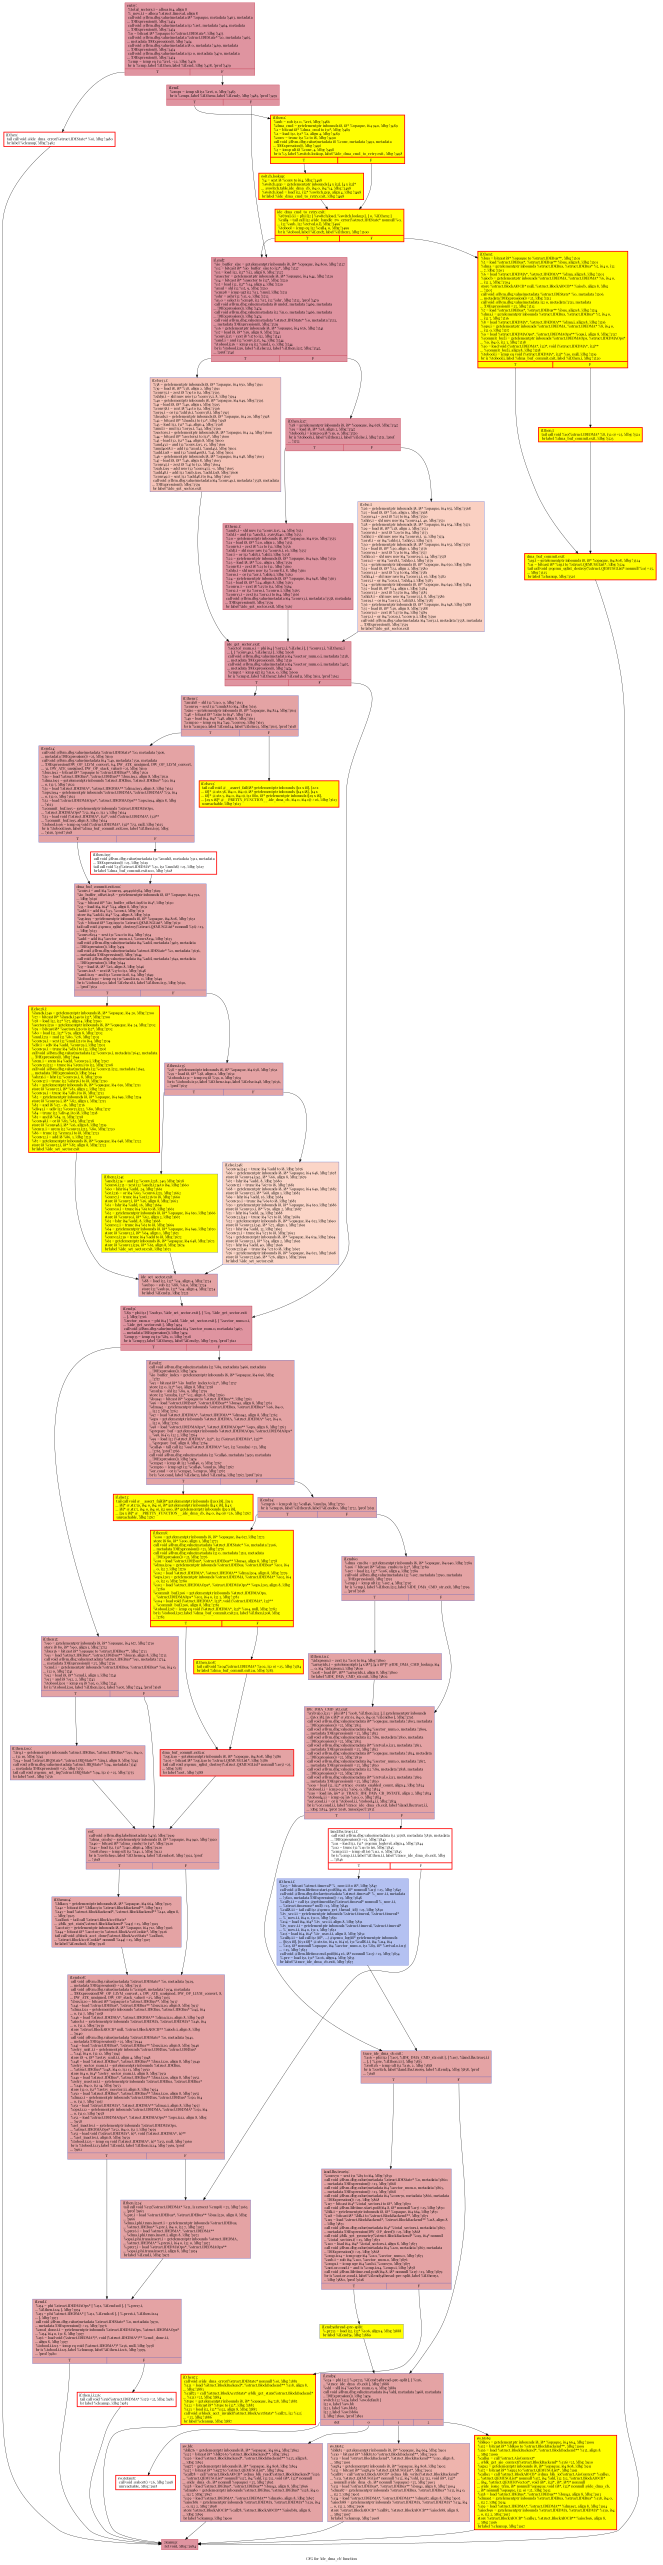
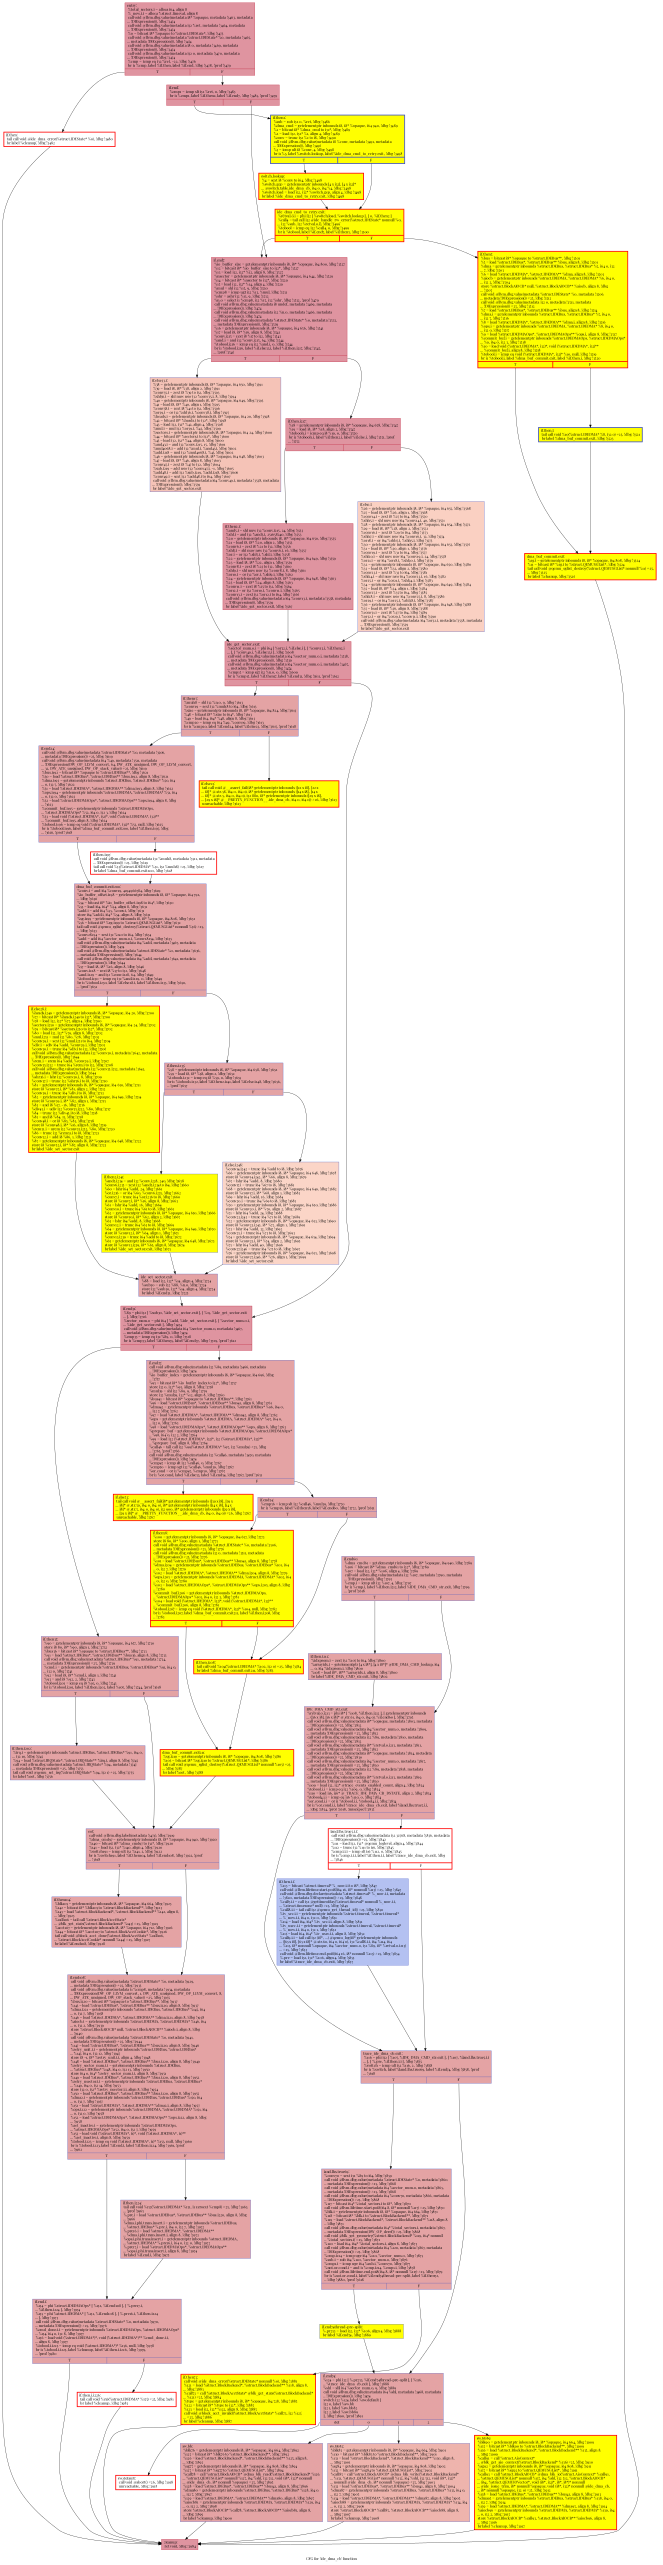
(338, 139) -> (338, 139)
(590, 435) -> (590, 435)
(398, 1529) -> (315, 1594)
(227, 1763) -> (227, 1763)
(321, 2020) -> (422, 1959)
